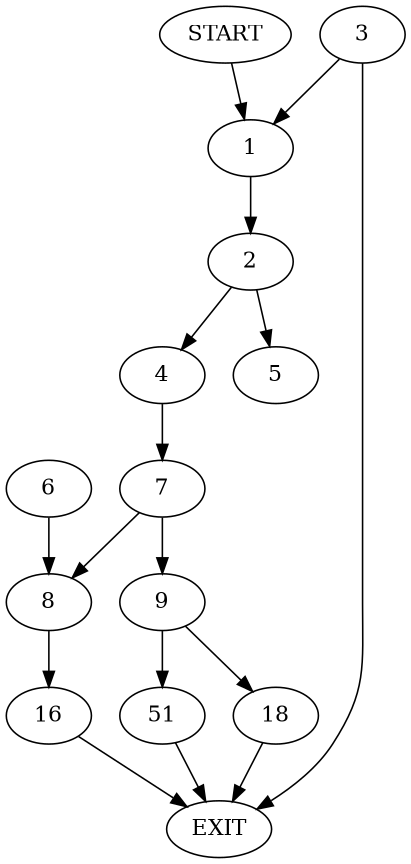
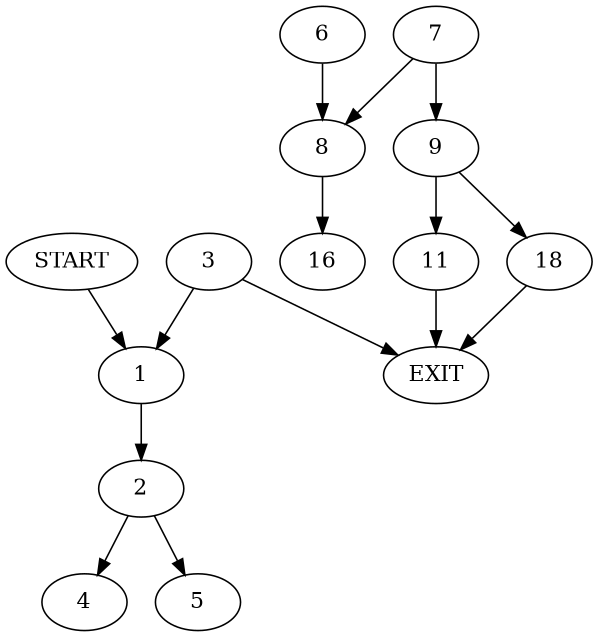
(162, 424) -> none
(162, 716) -> (436, 262)
(126, 767) -> none
